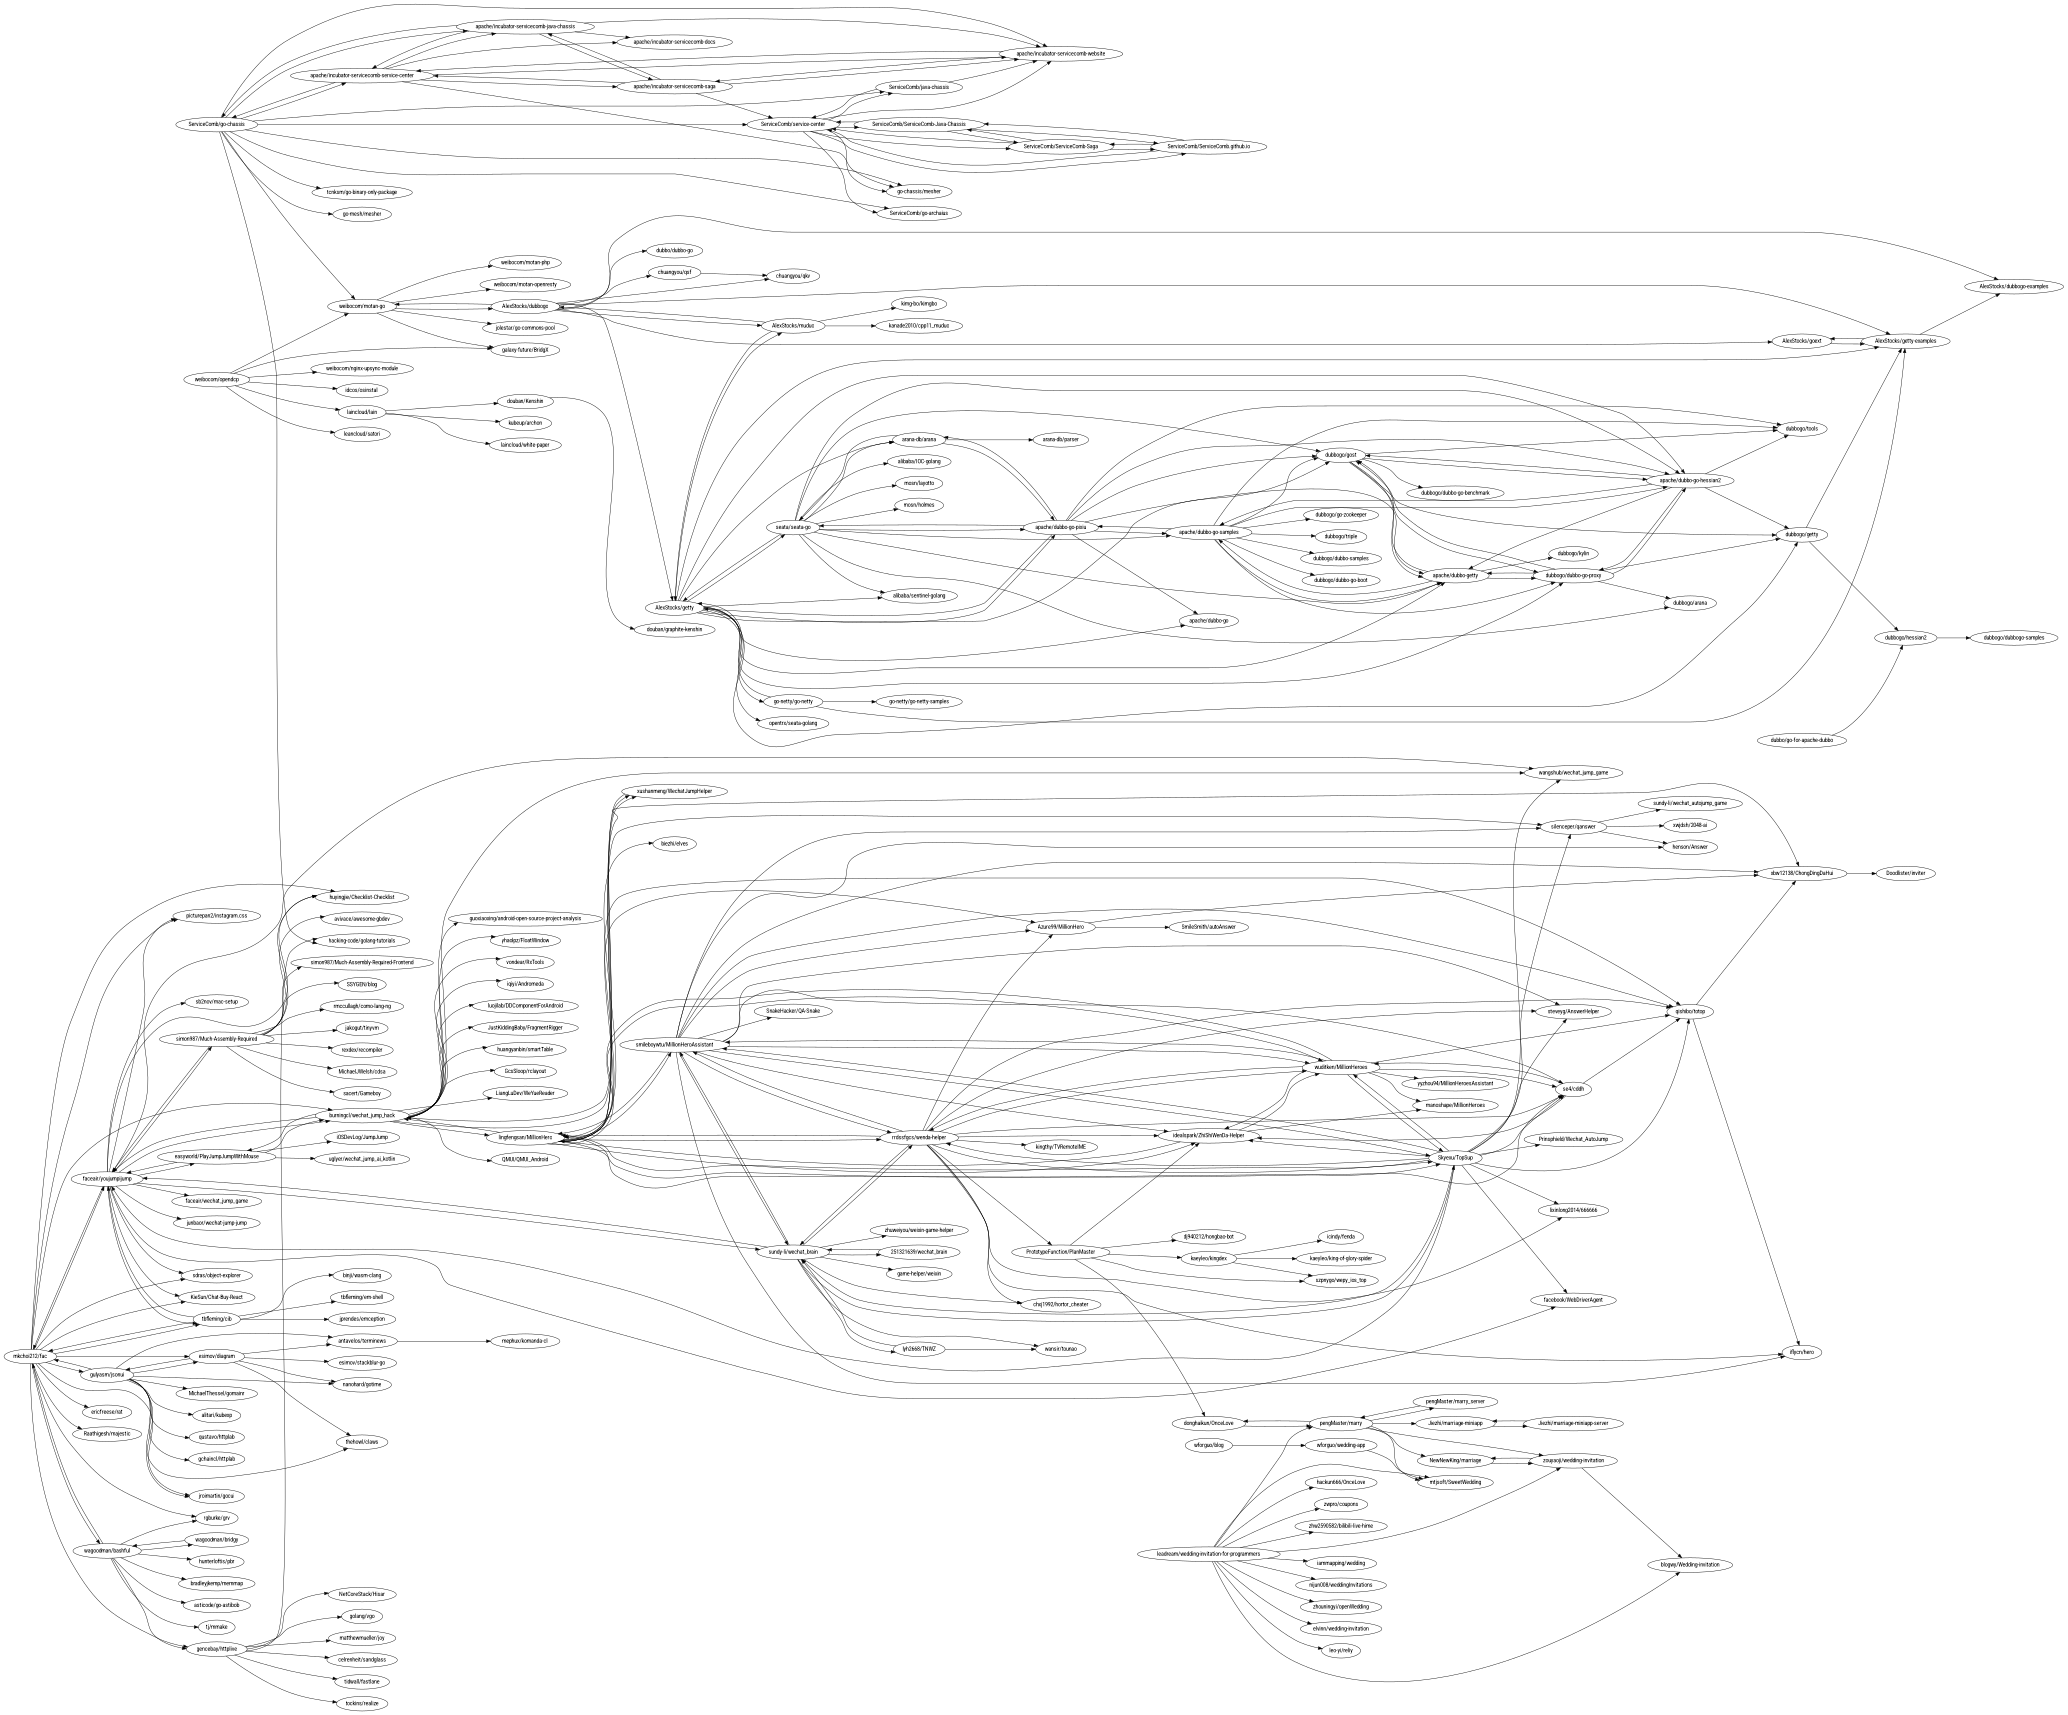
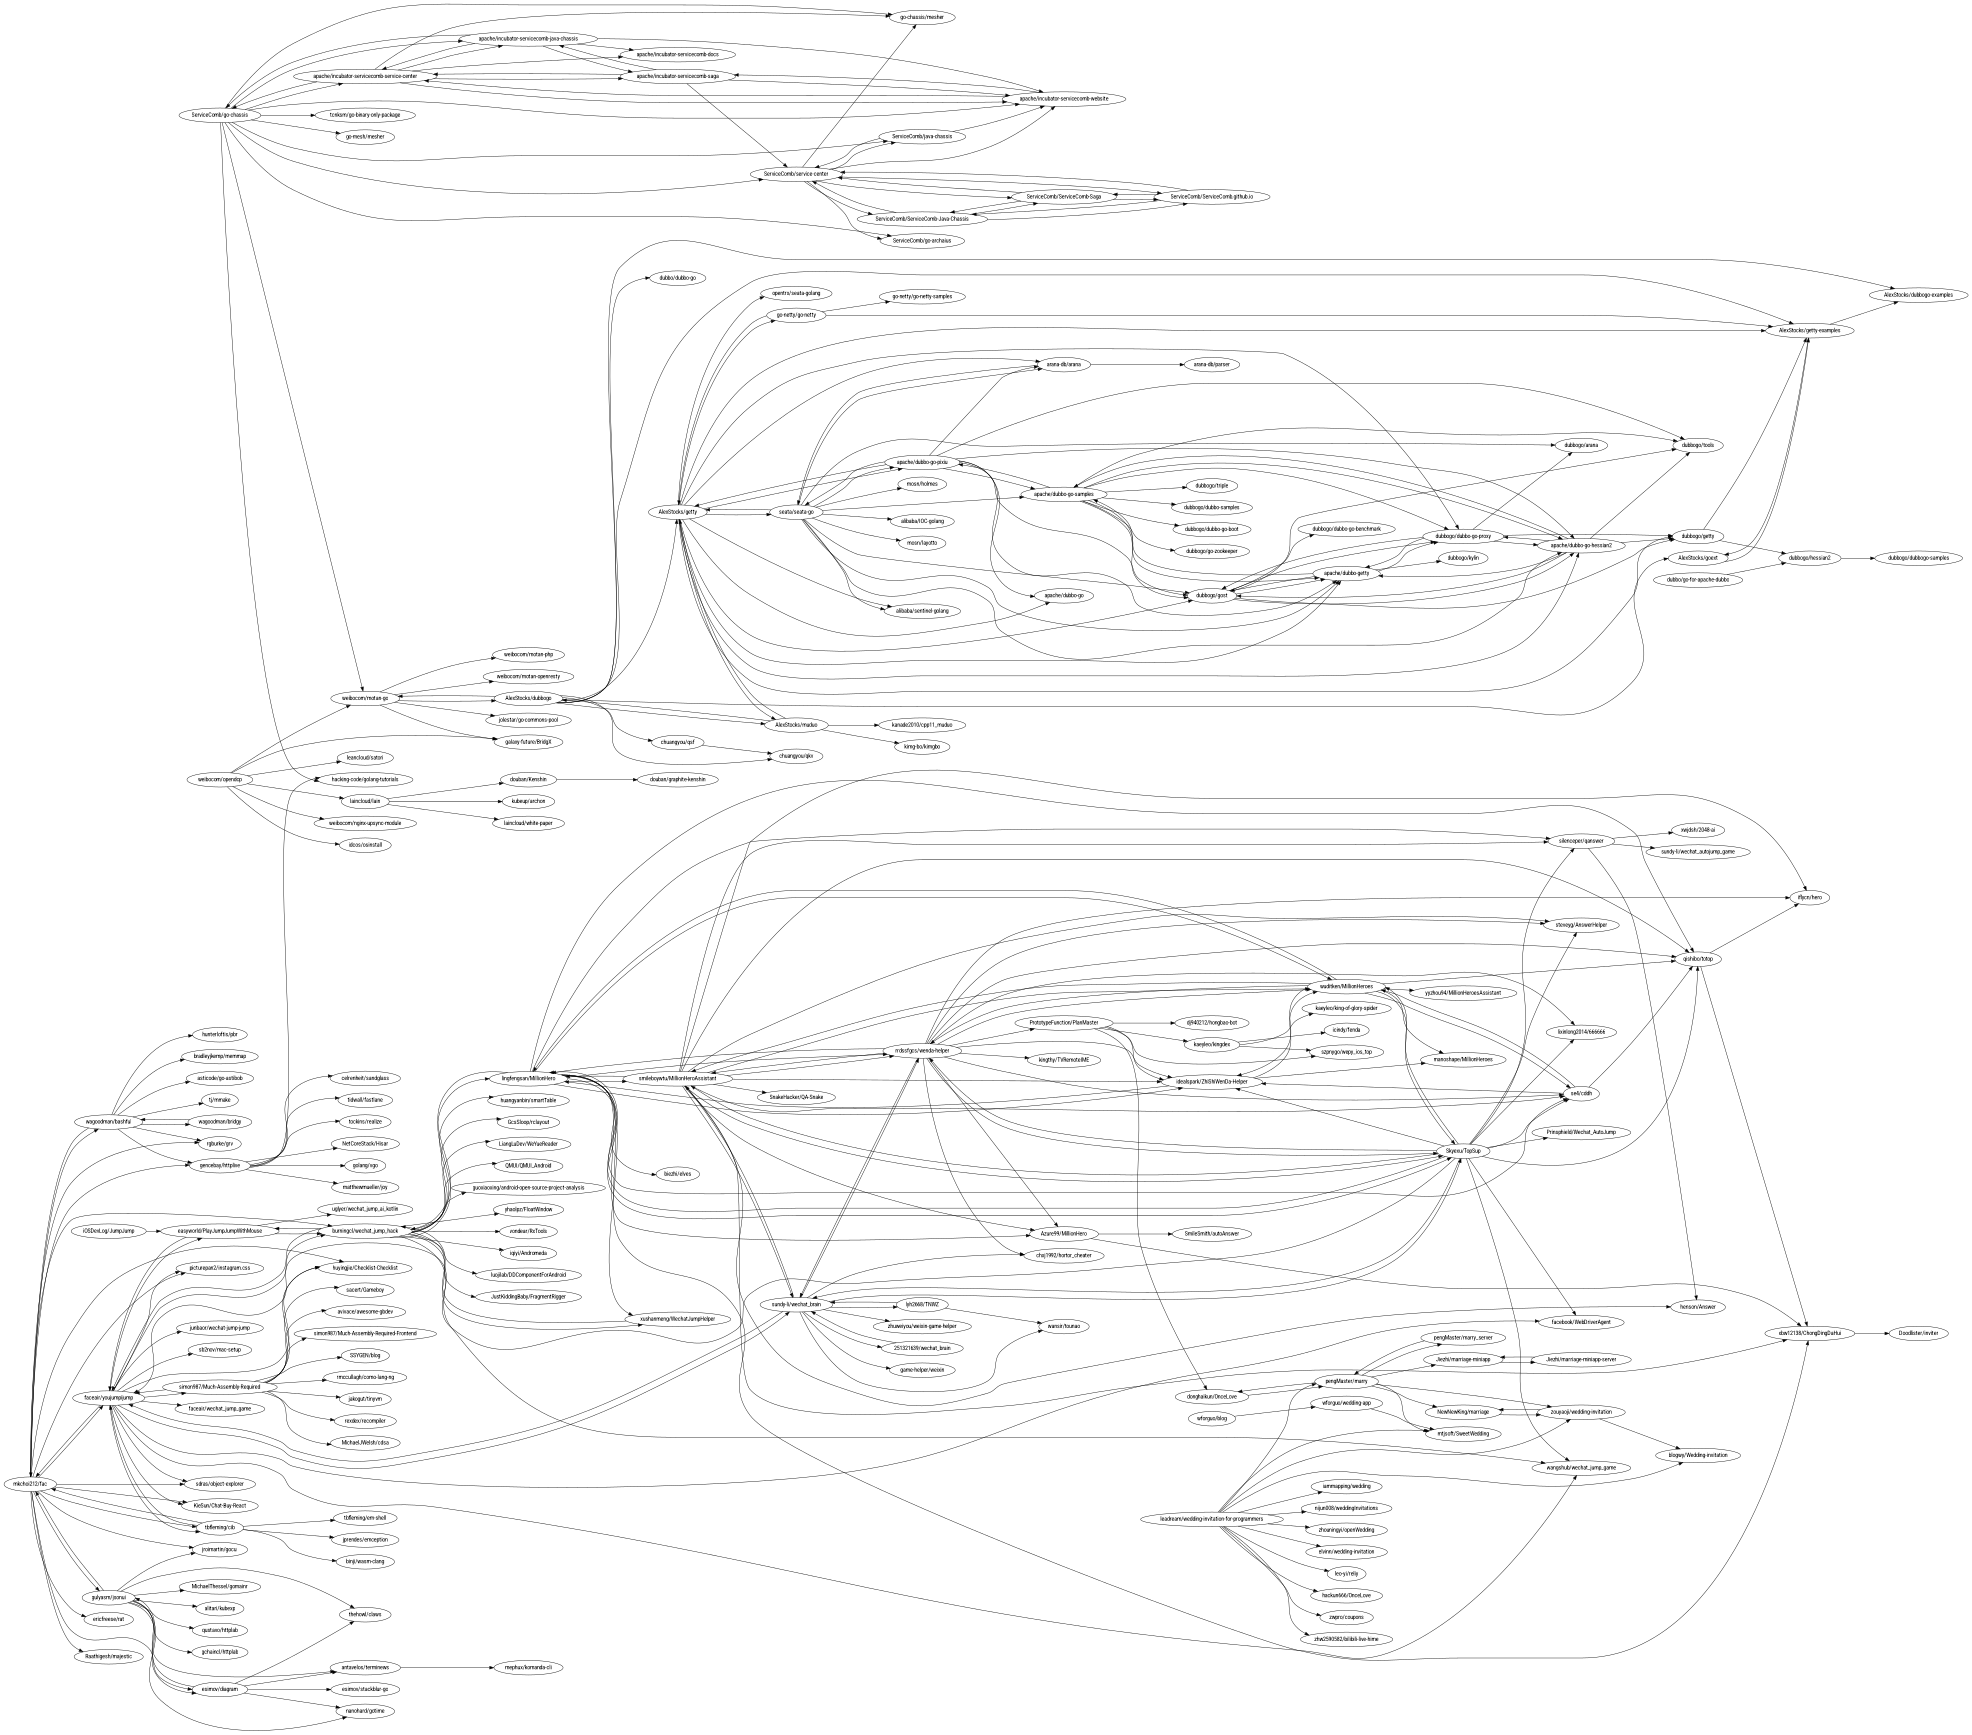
(1005, 468) -> none
(292, 1147) -> (151, 1231)
